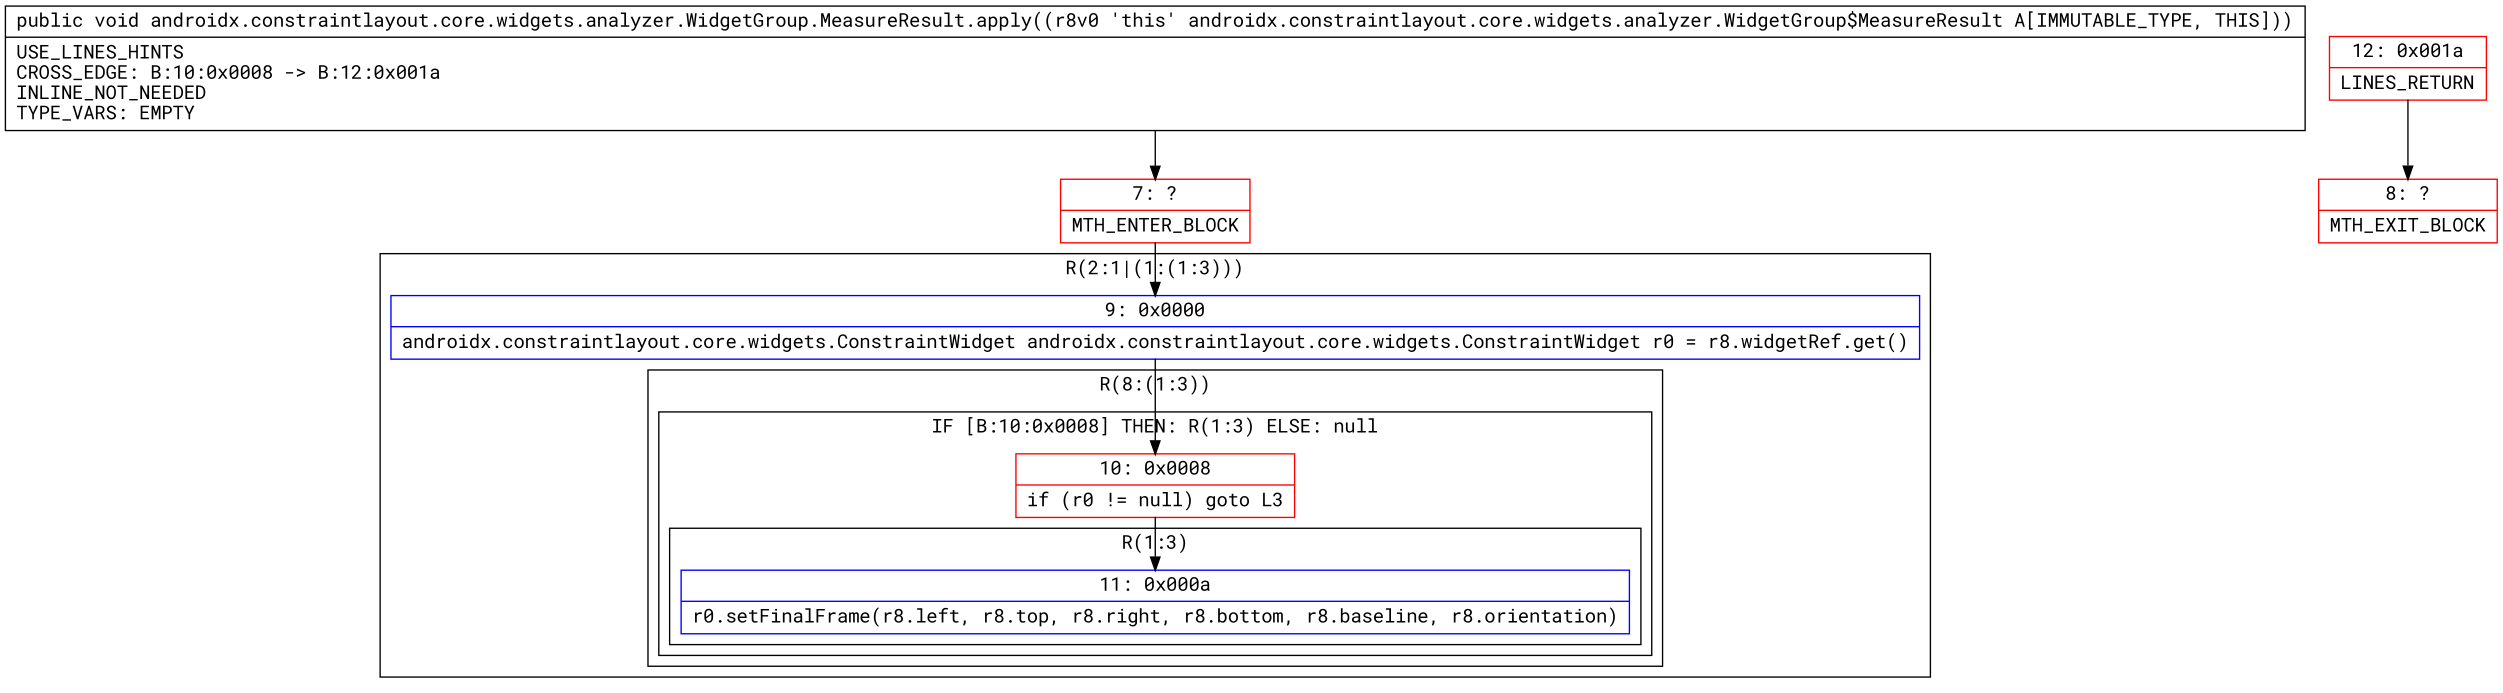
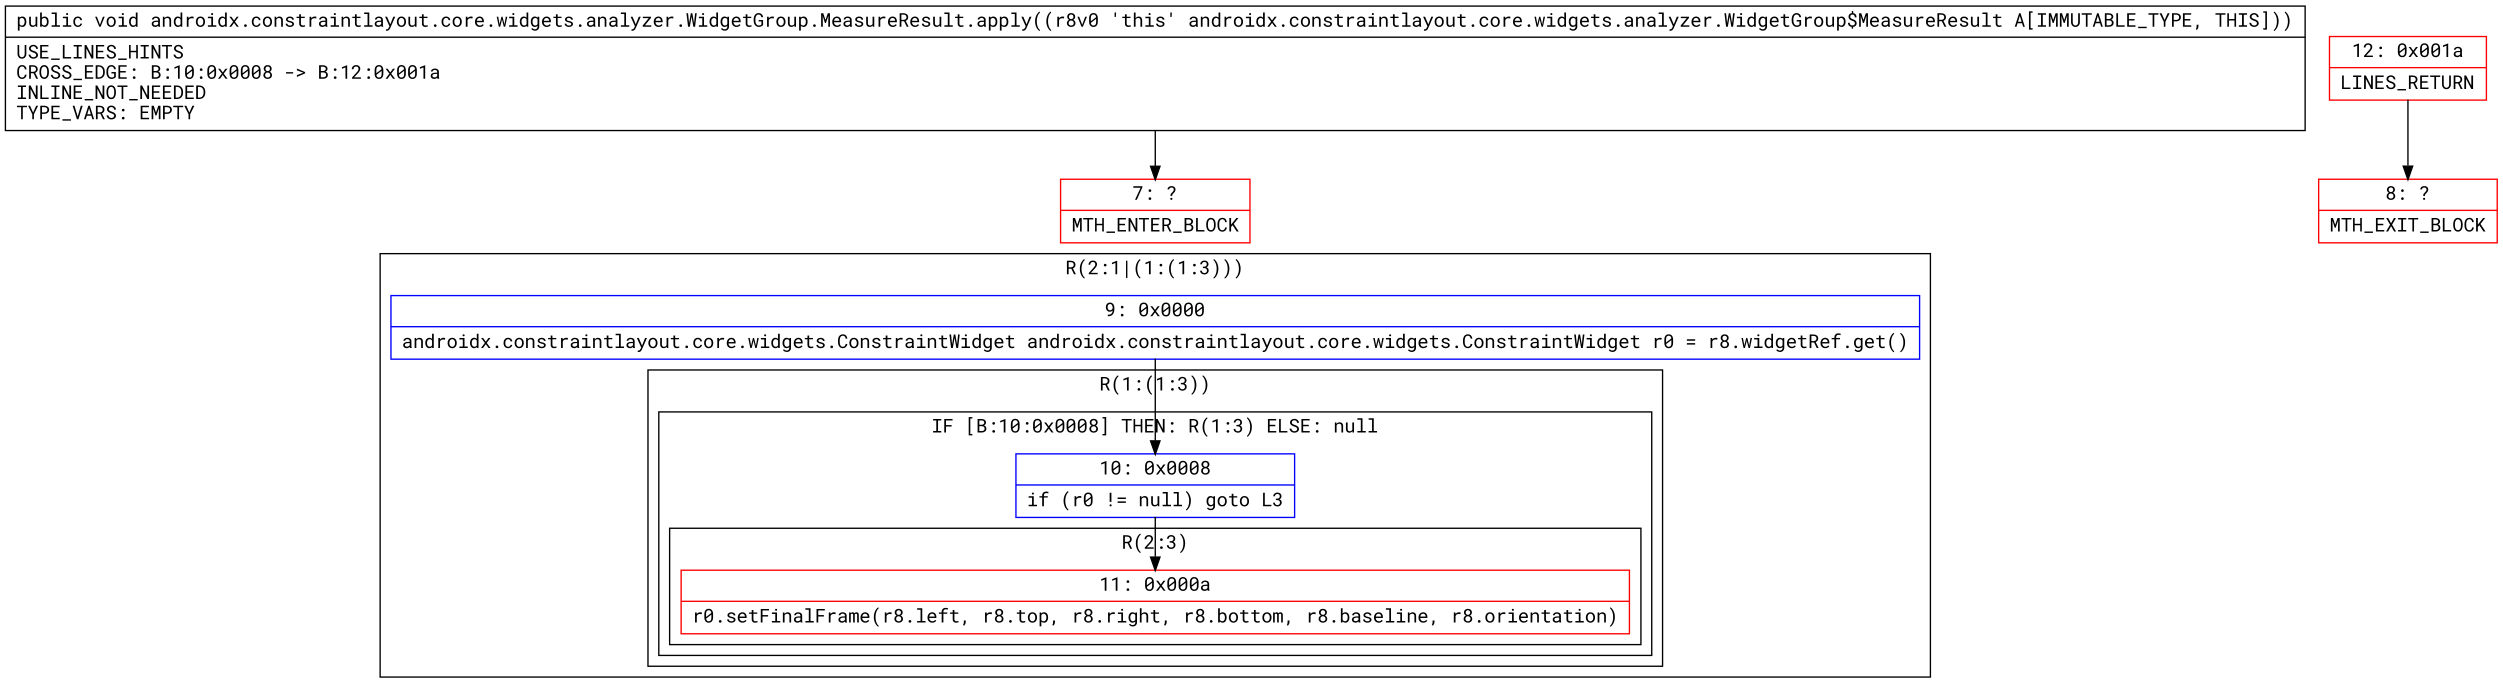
(1155, 262) -> none
(1155, 386) -> (1155, 386)
(1155, 486) -> (1155, 486)
(1155, 544) -> (1155, 544)
(1155, 602) -> (1155, 602)
